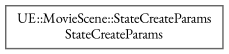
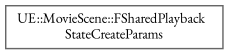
(114, 27) -> (114, 27)
